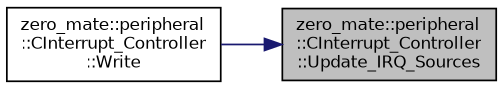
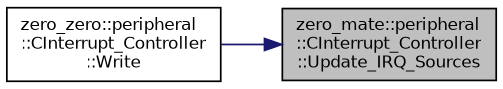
(114, 44) -> (114, 44)
